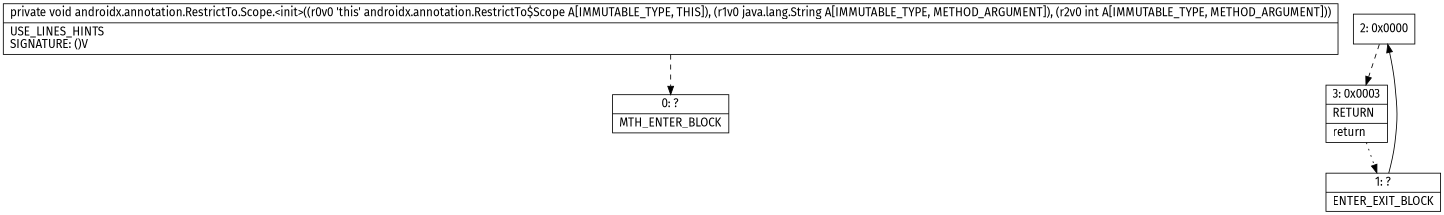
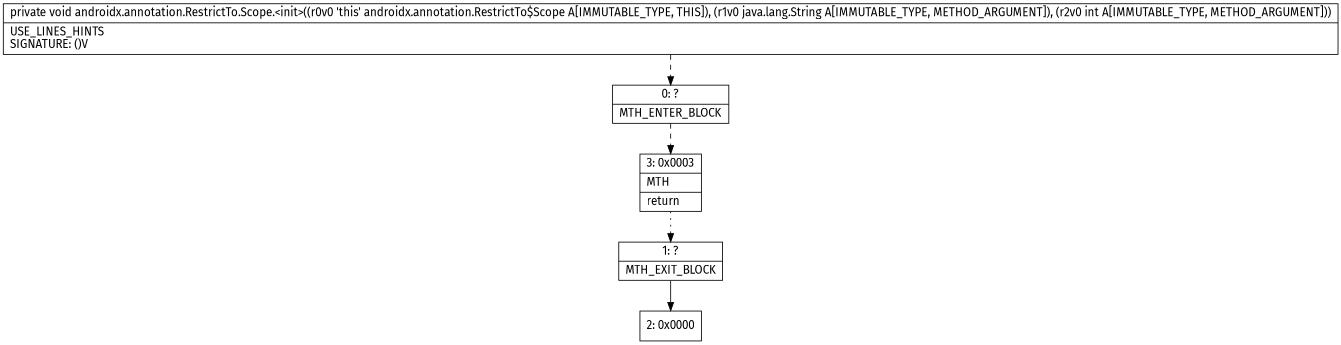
(1374, 61) -> (671, 135)
(1354, 113) -> (658, 182)
(1383, 201) -> (671, 270)
